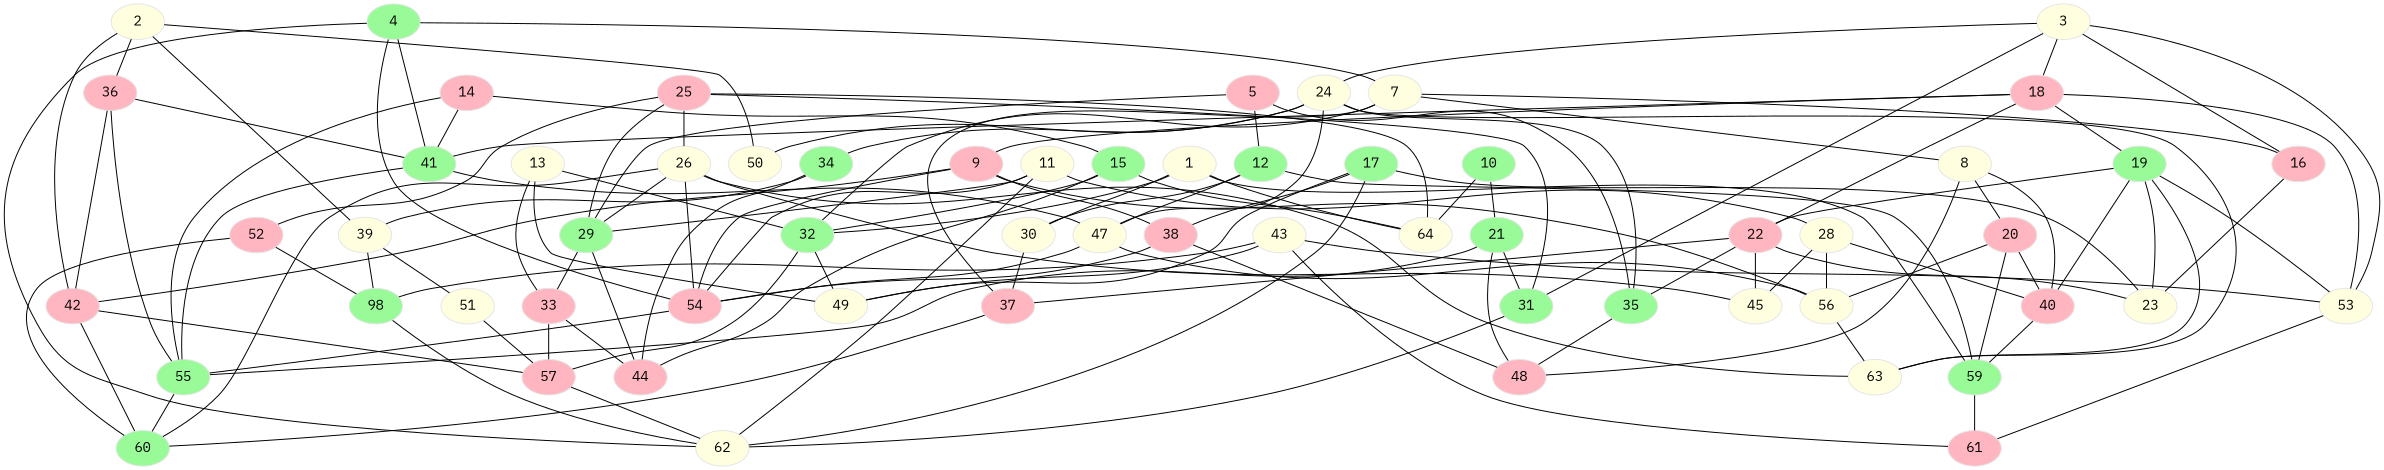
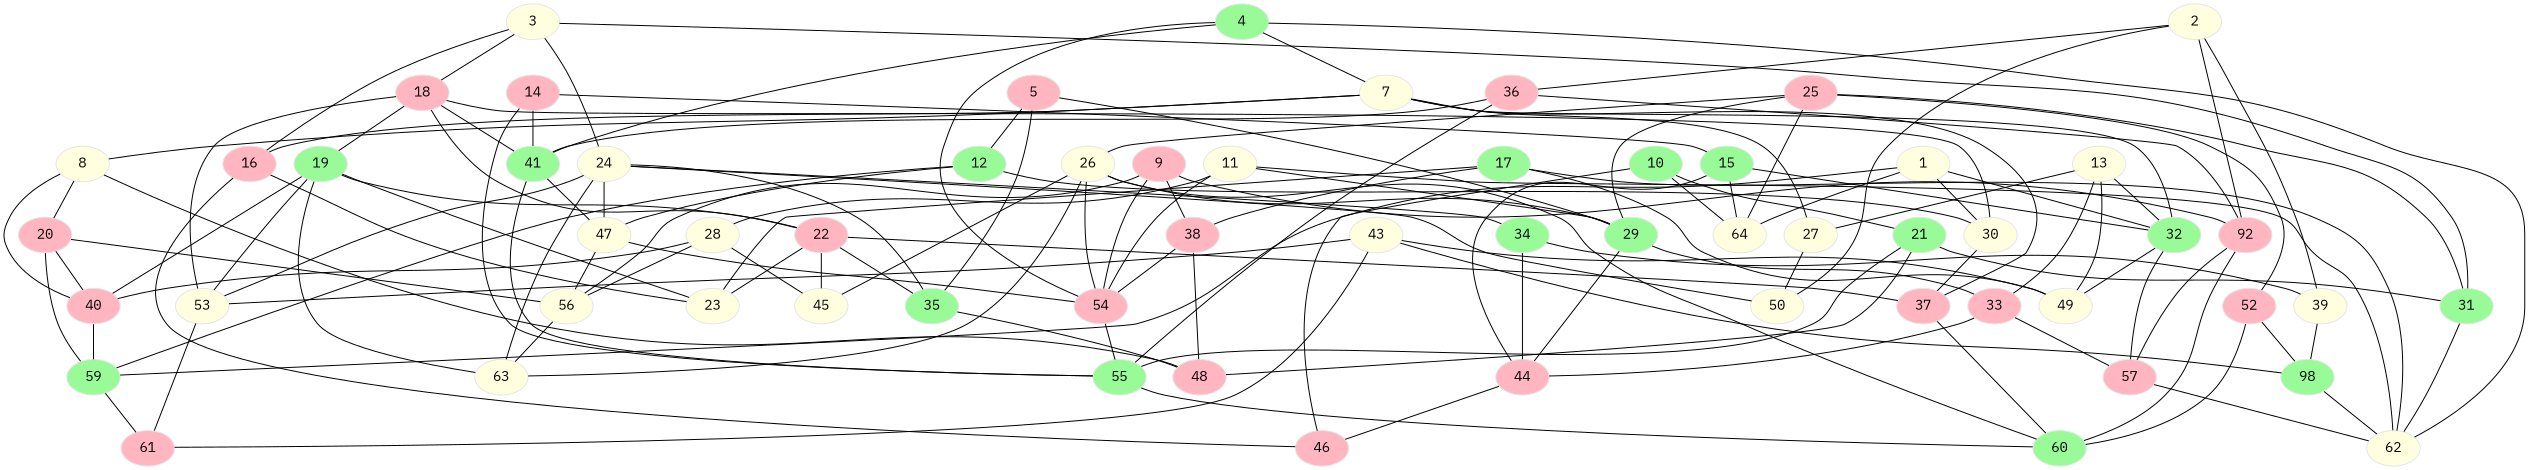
(2302, 98) -> (401, 225)
(1502, 112) -> (1243, 114)
none -> (1811, 235)
(73, 306) -> (2245, 235)
(468, 306) -> none
none -> (1322, 448)
